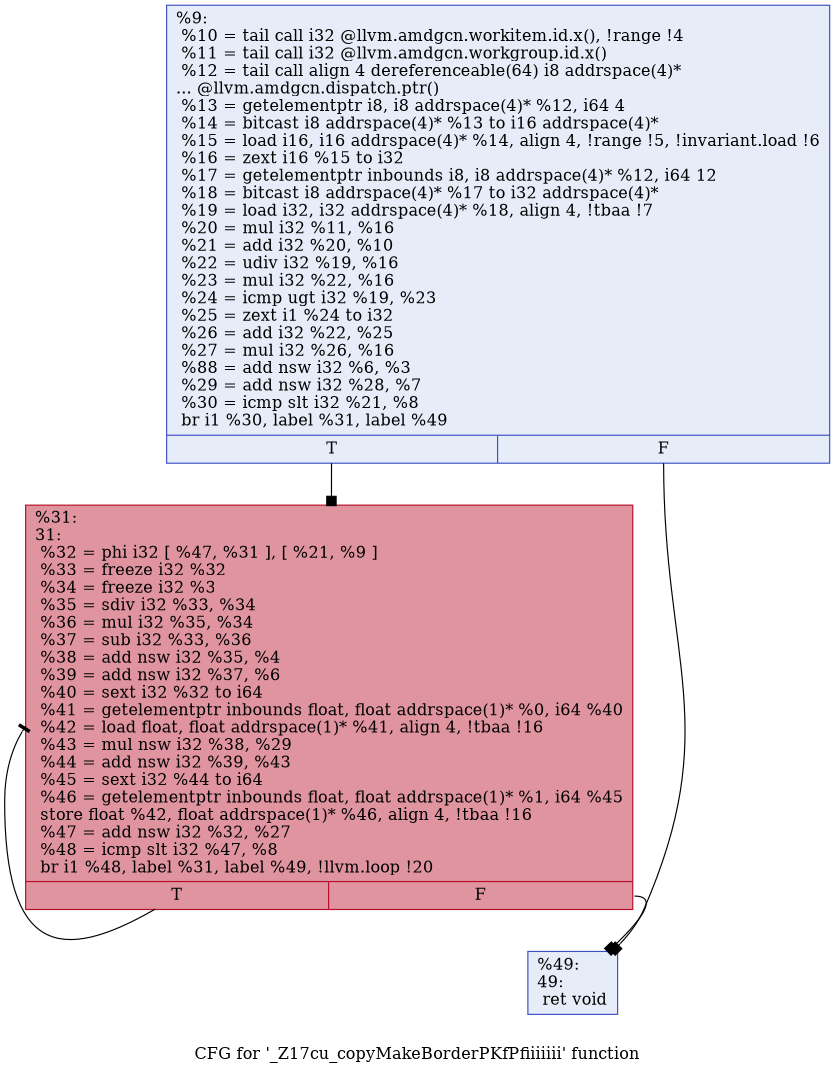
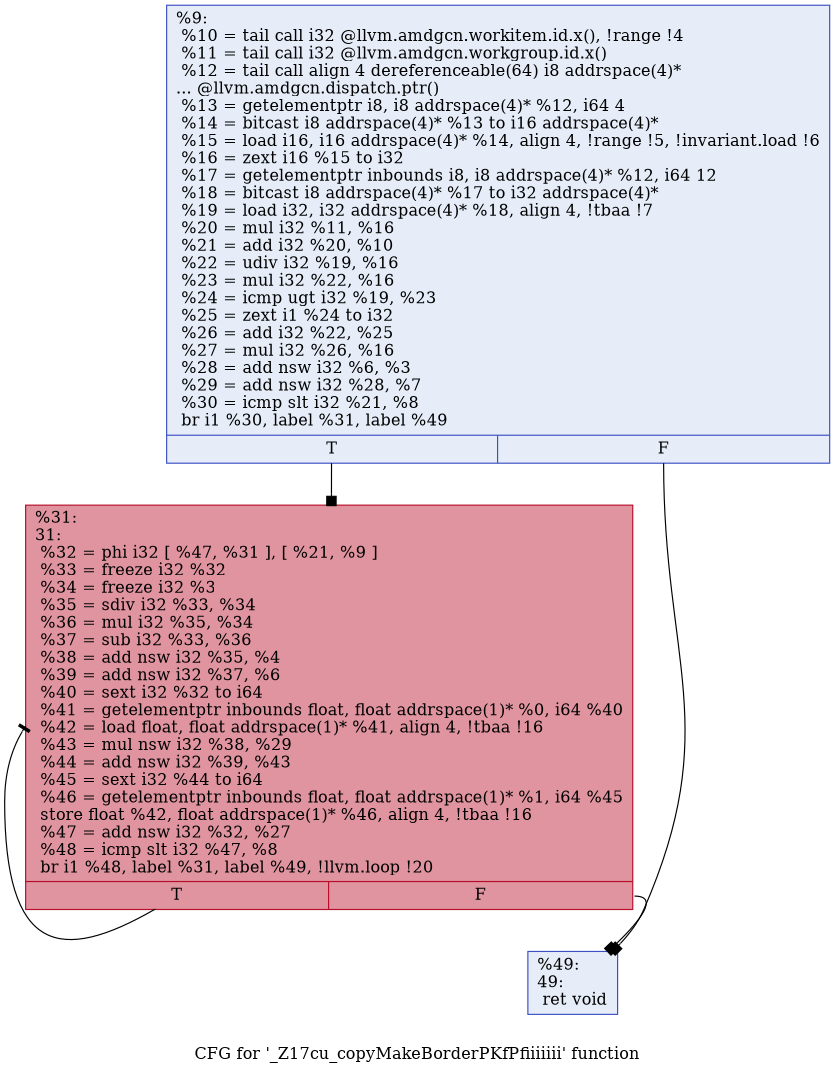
(294, 368) -> (294, 368)
